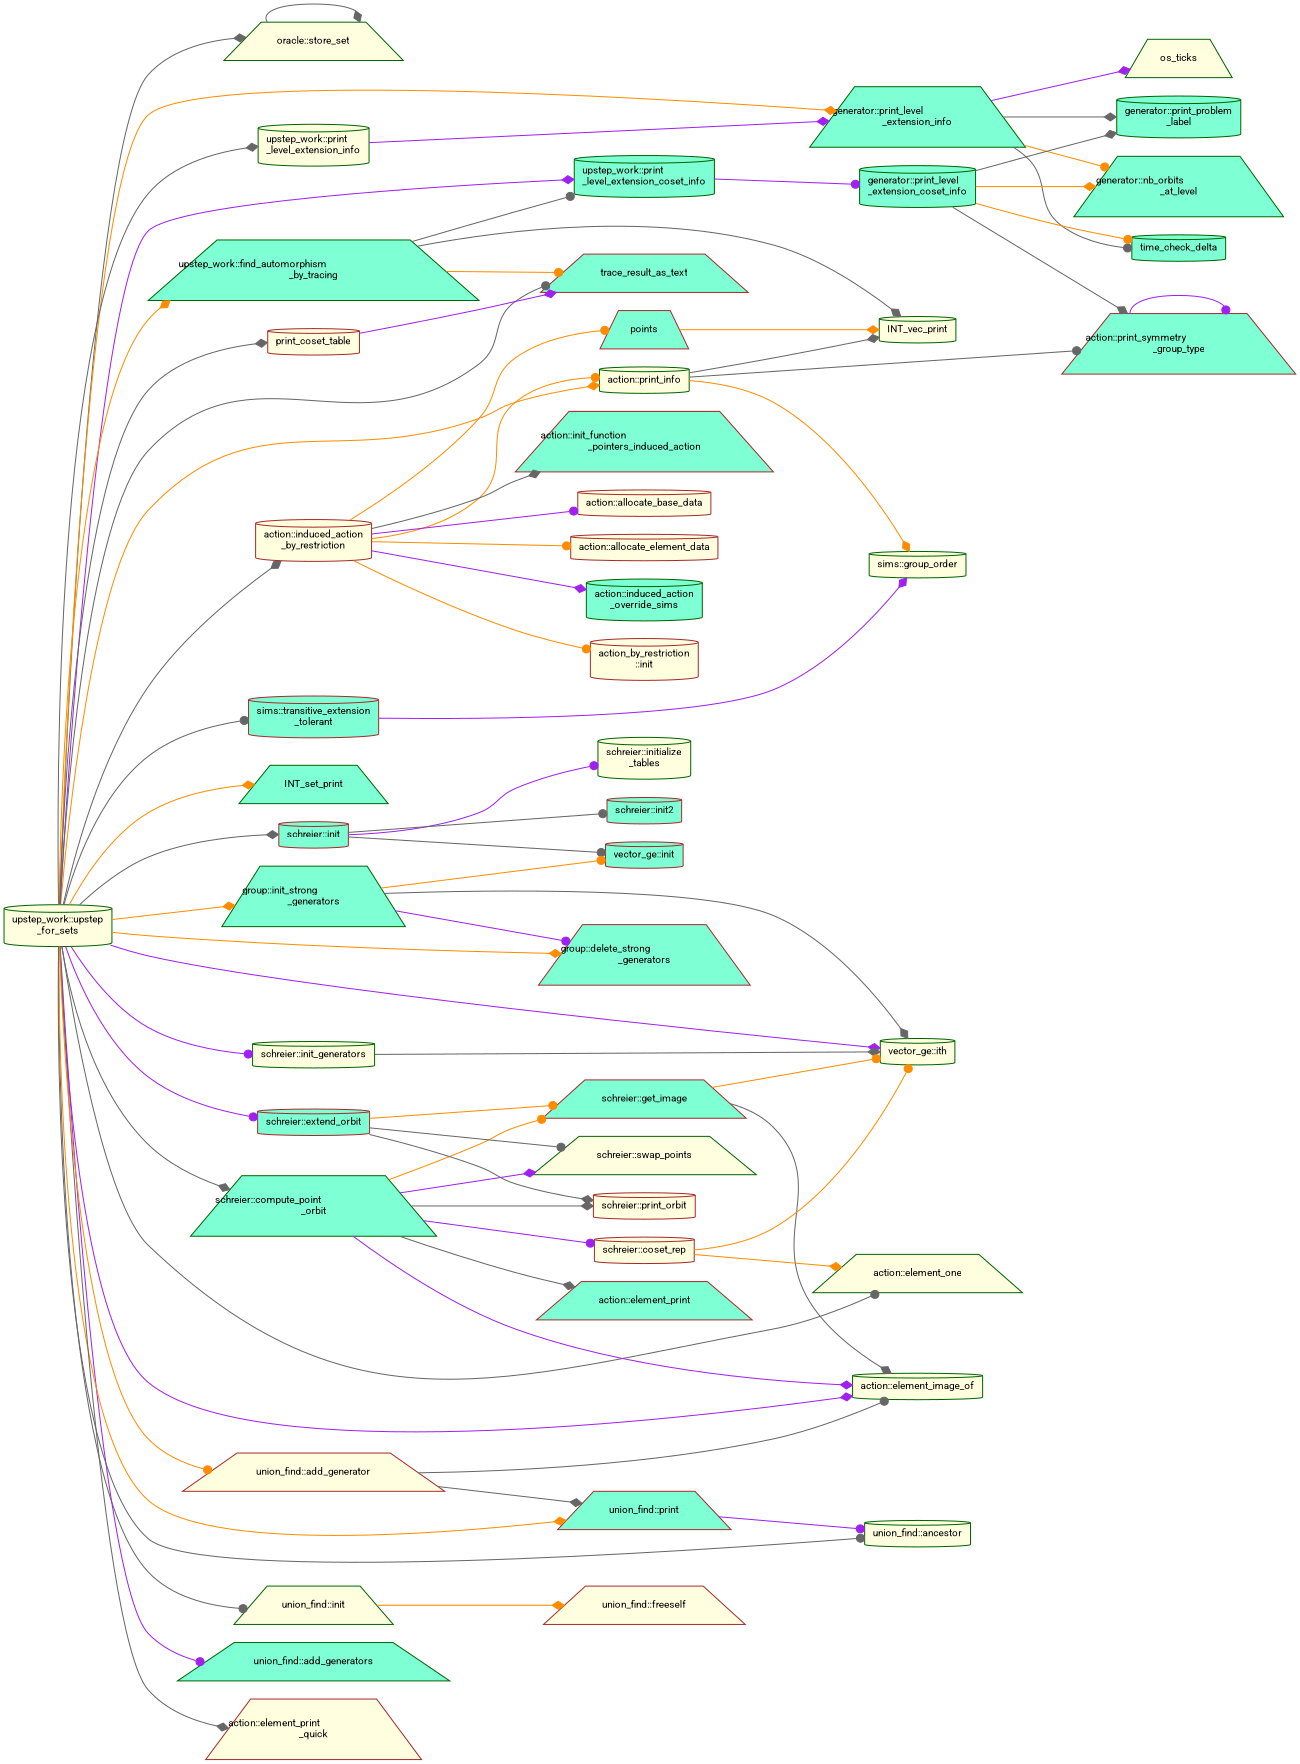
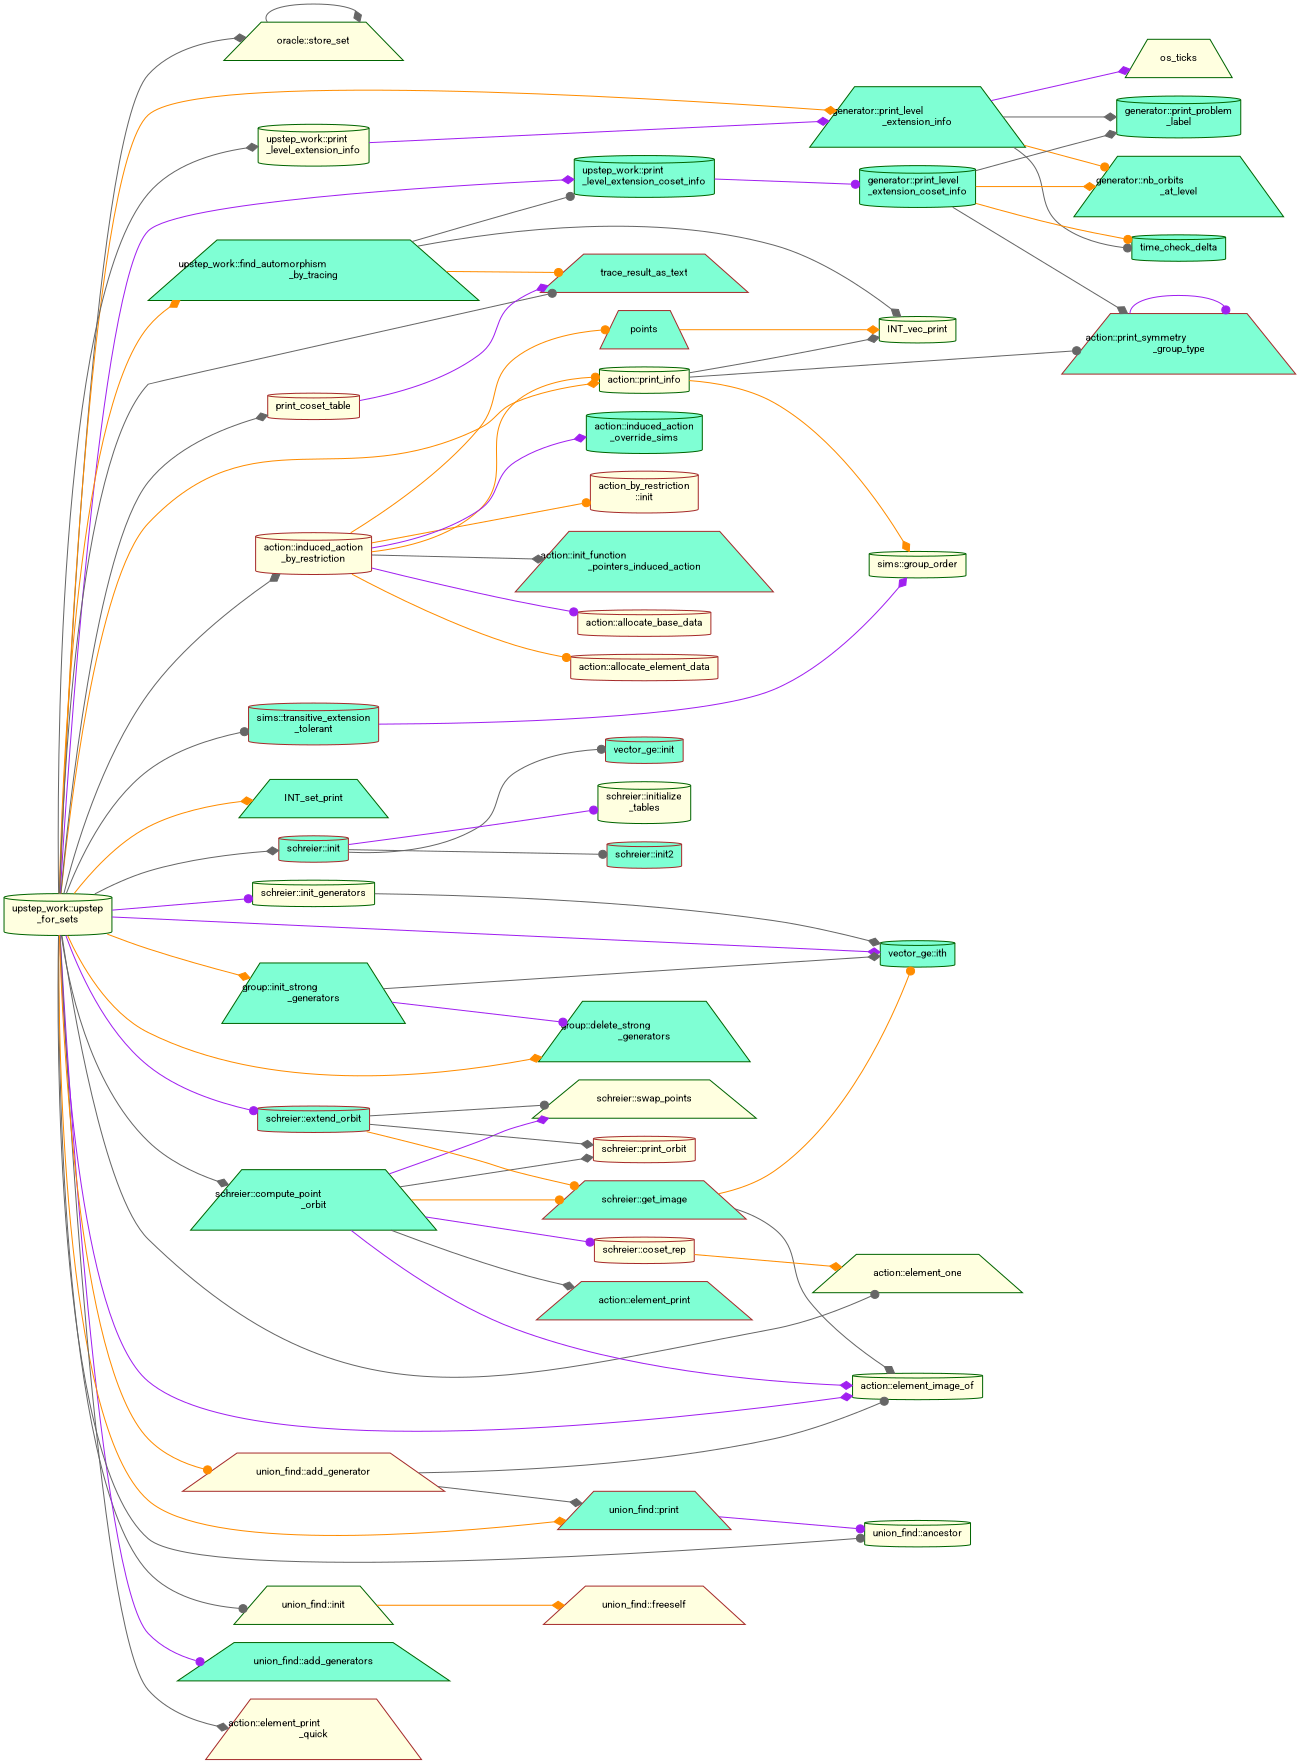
(489, 874) -> none
(644, 955) -> (644, 1032)
(918, 1052) -> (918, 954)
(822, 1190) -> none
